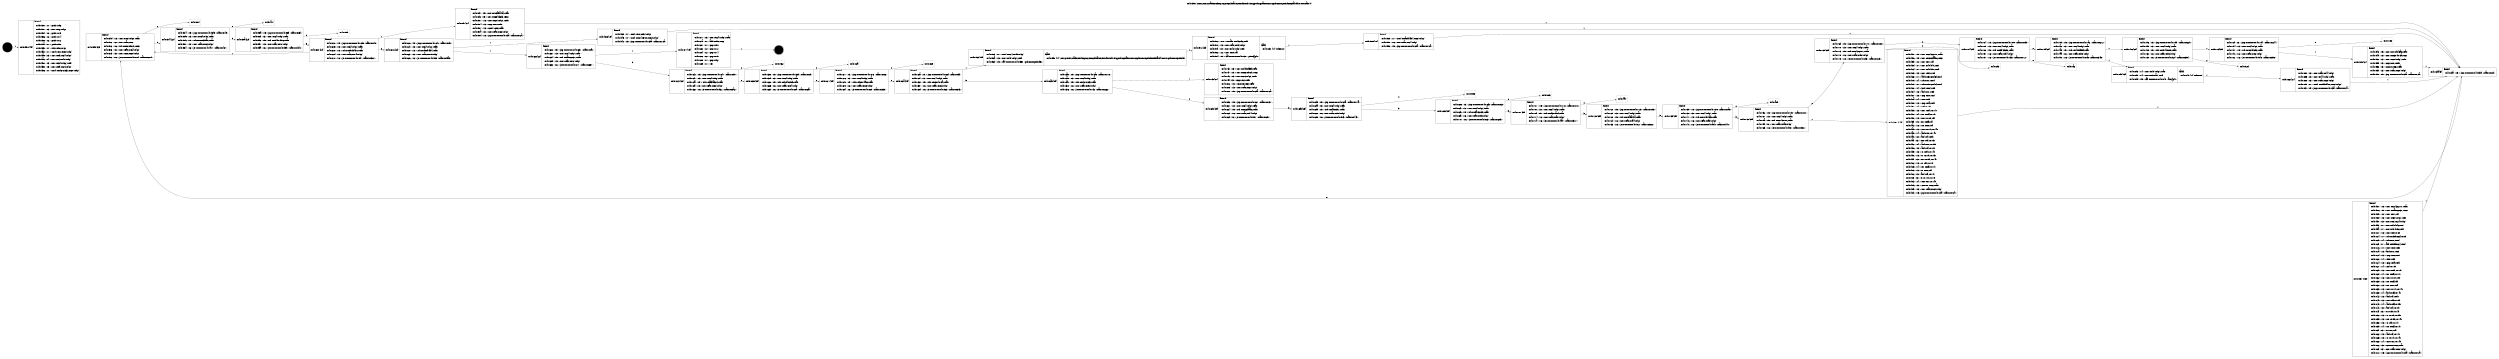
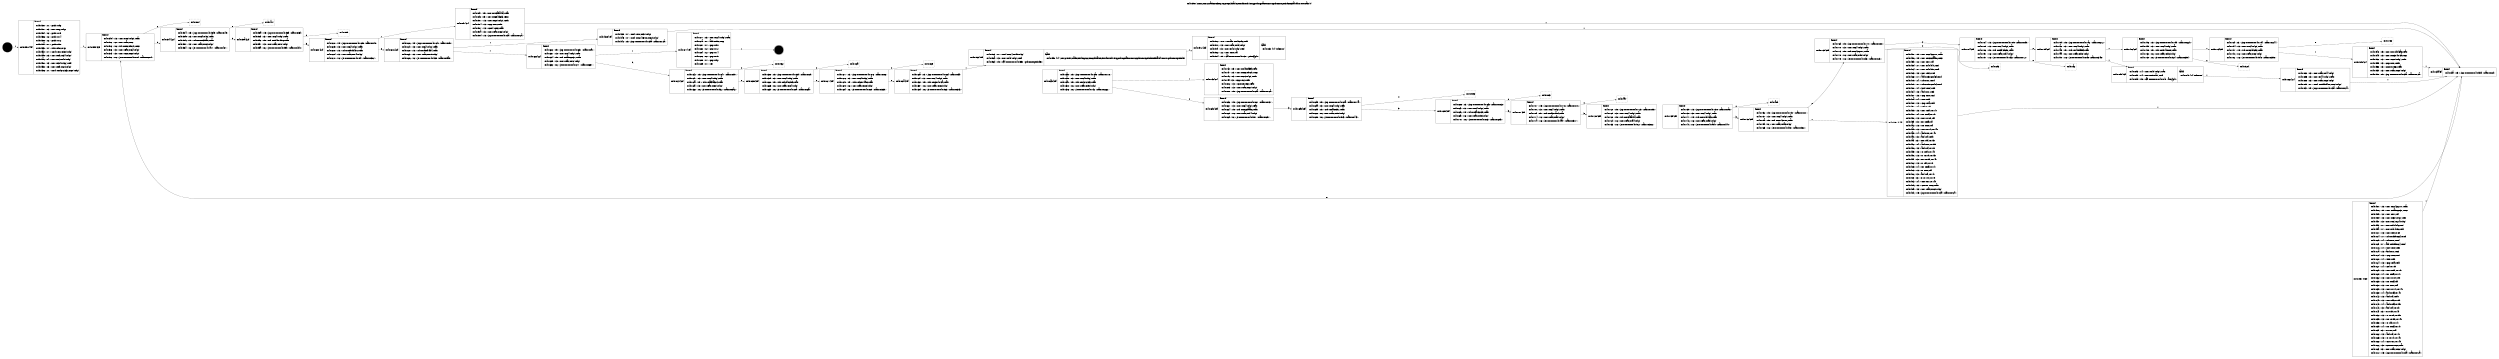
(1399, 42) -> none
(232, 55) -> (82, 47)
(1002, 81) -> none
(1659, 116) -> none
